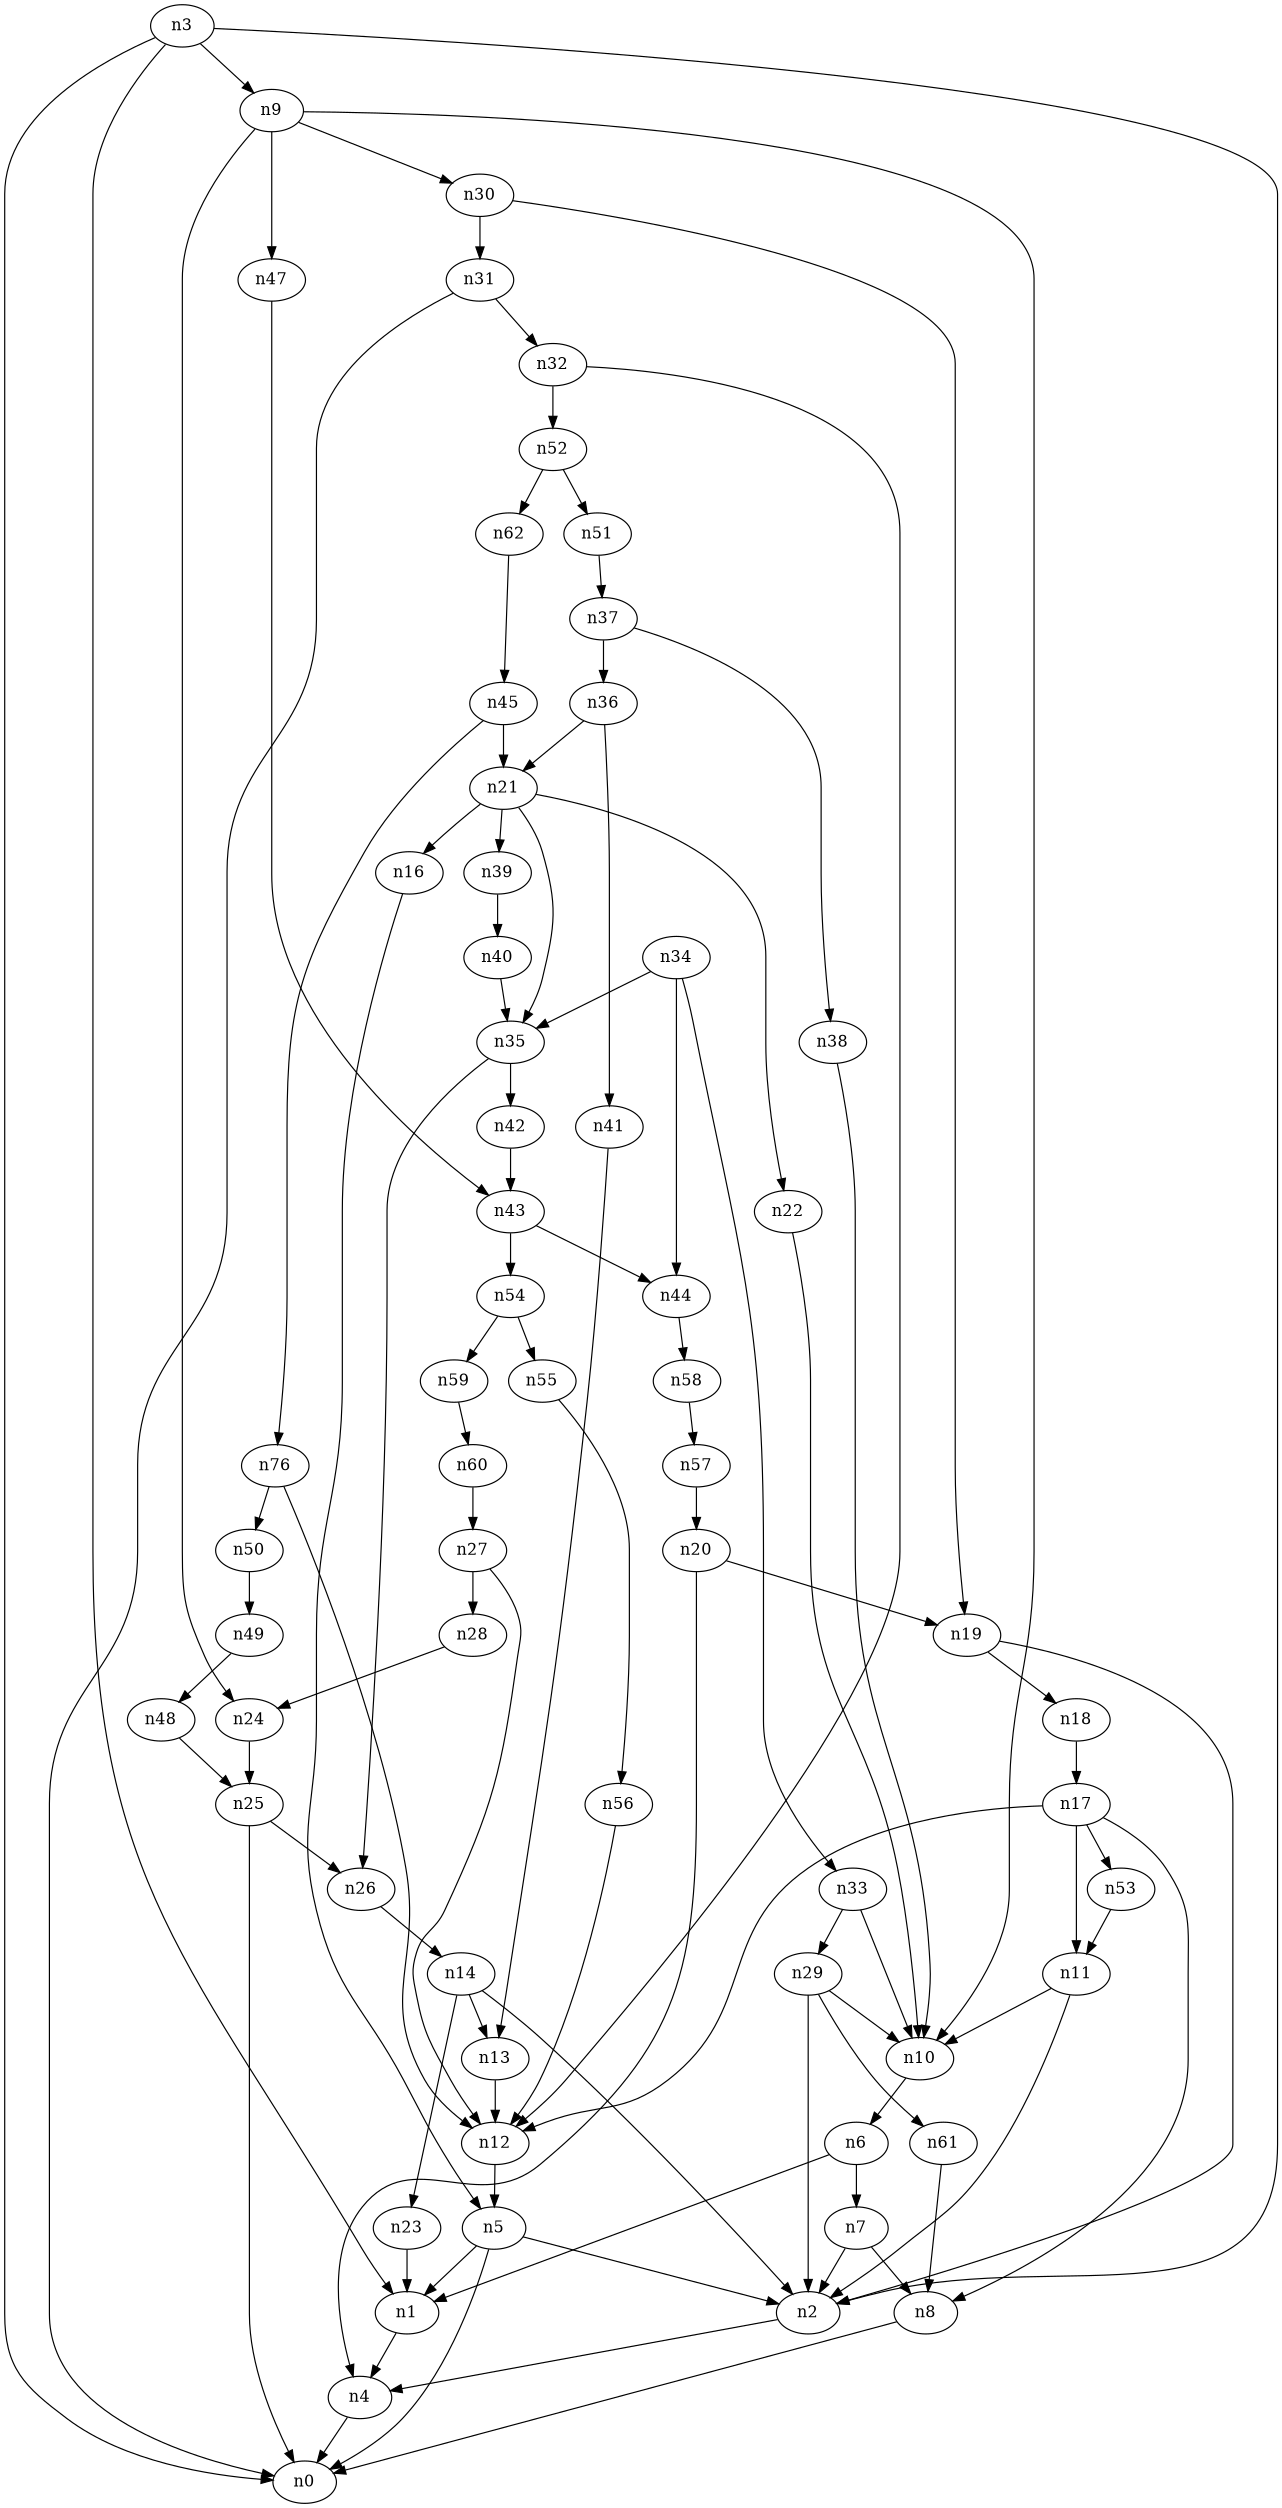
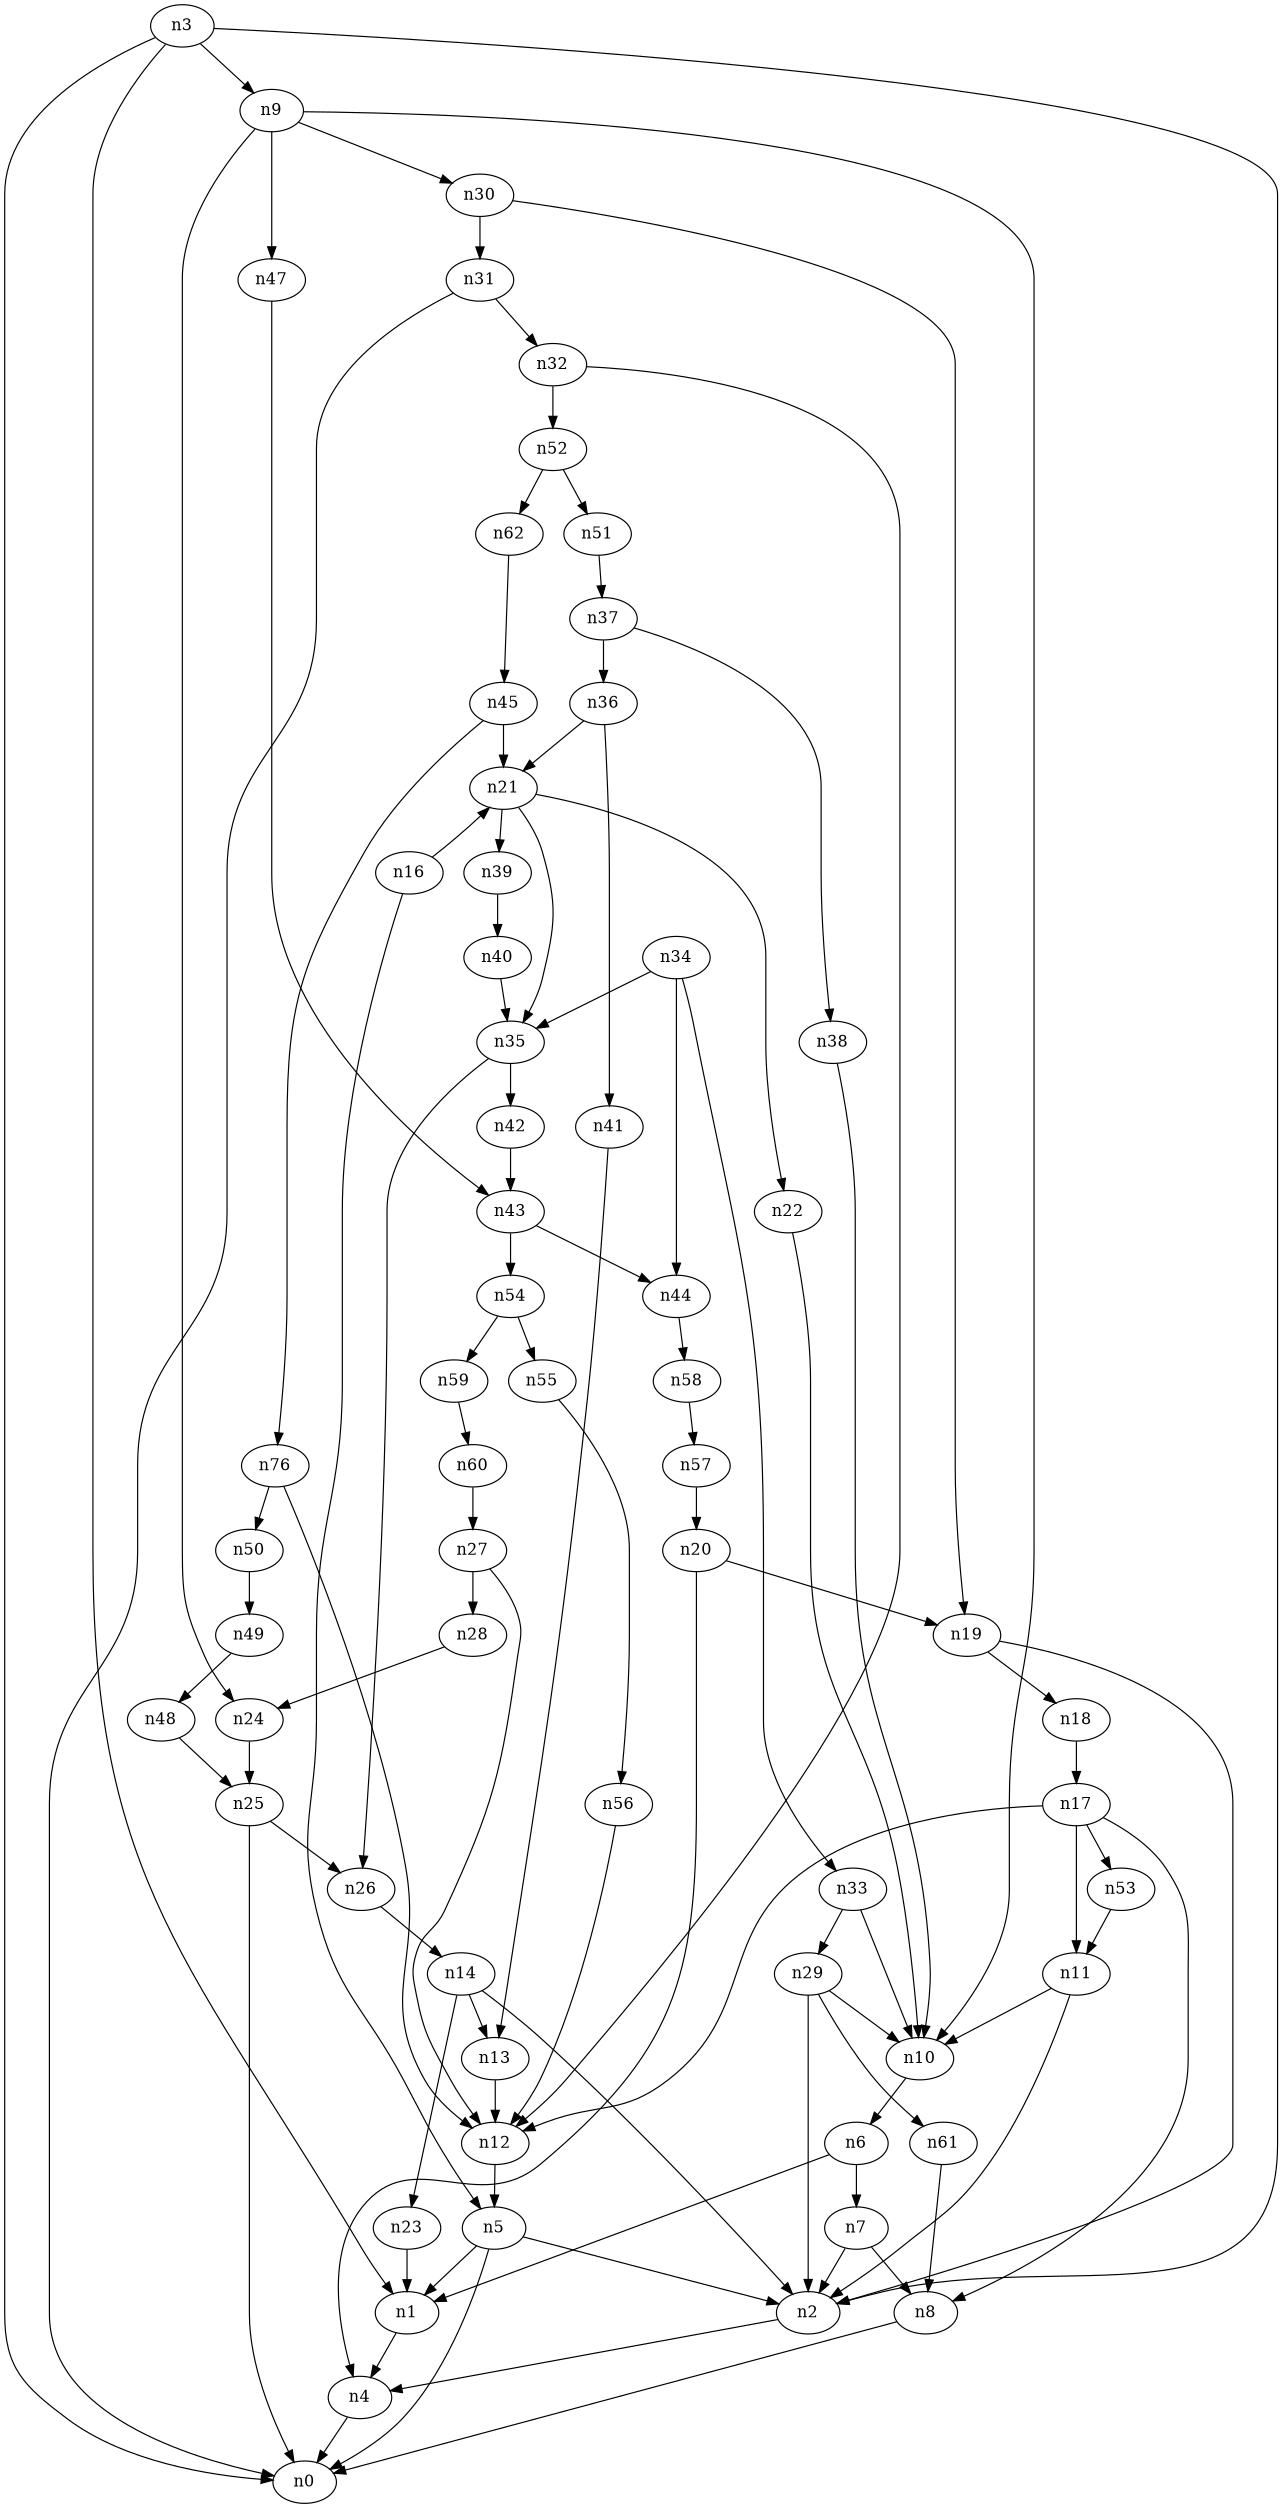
(456, 824) -> (457, 837)
